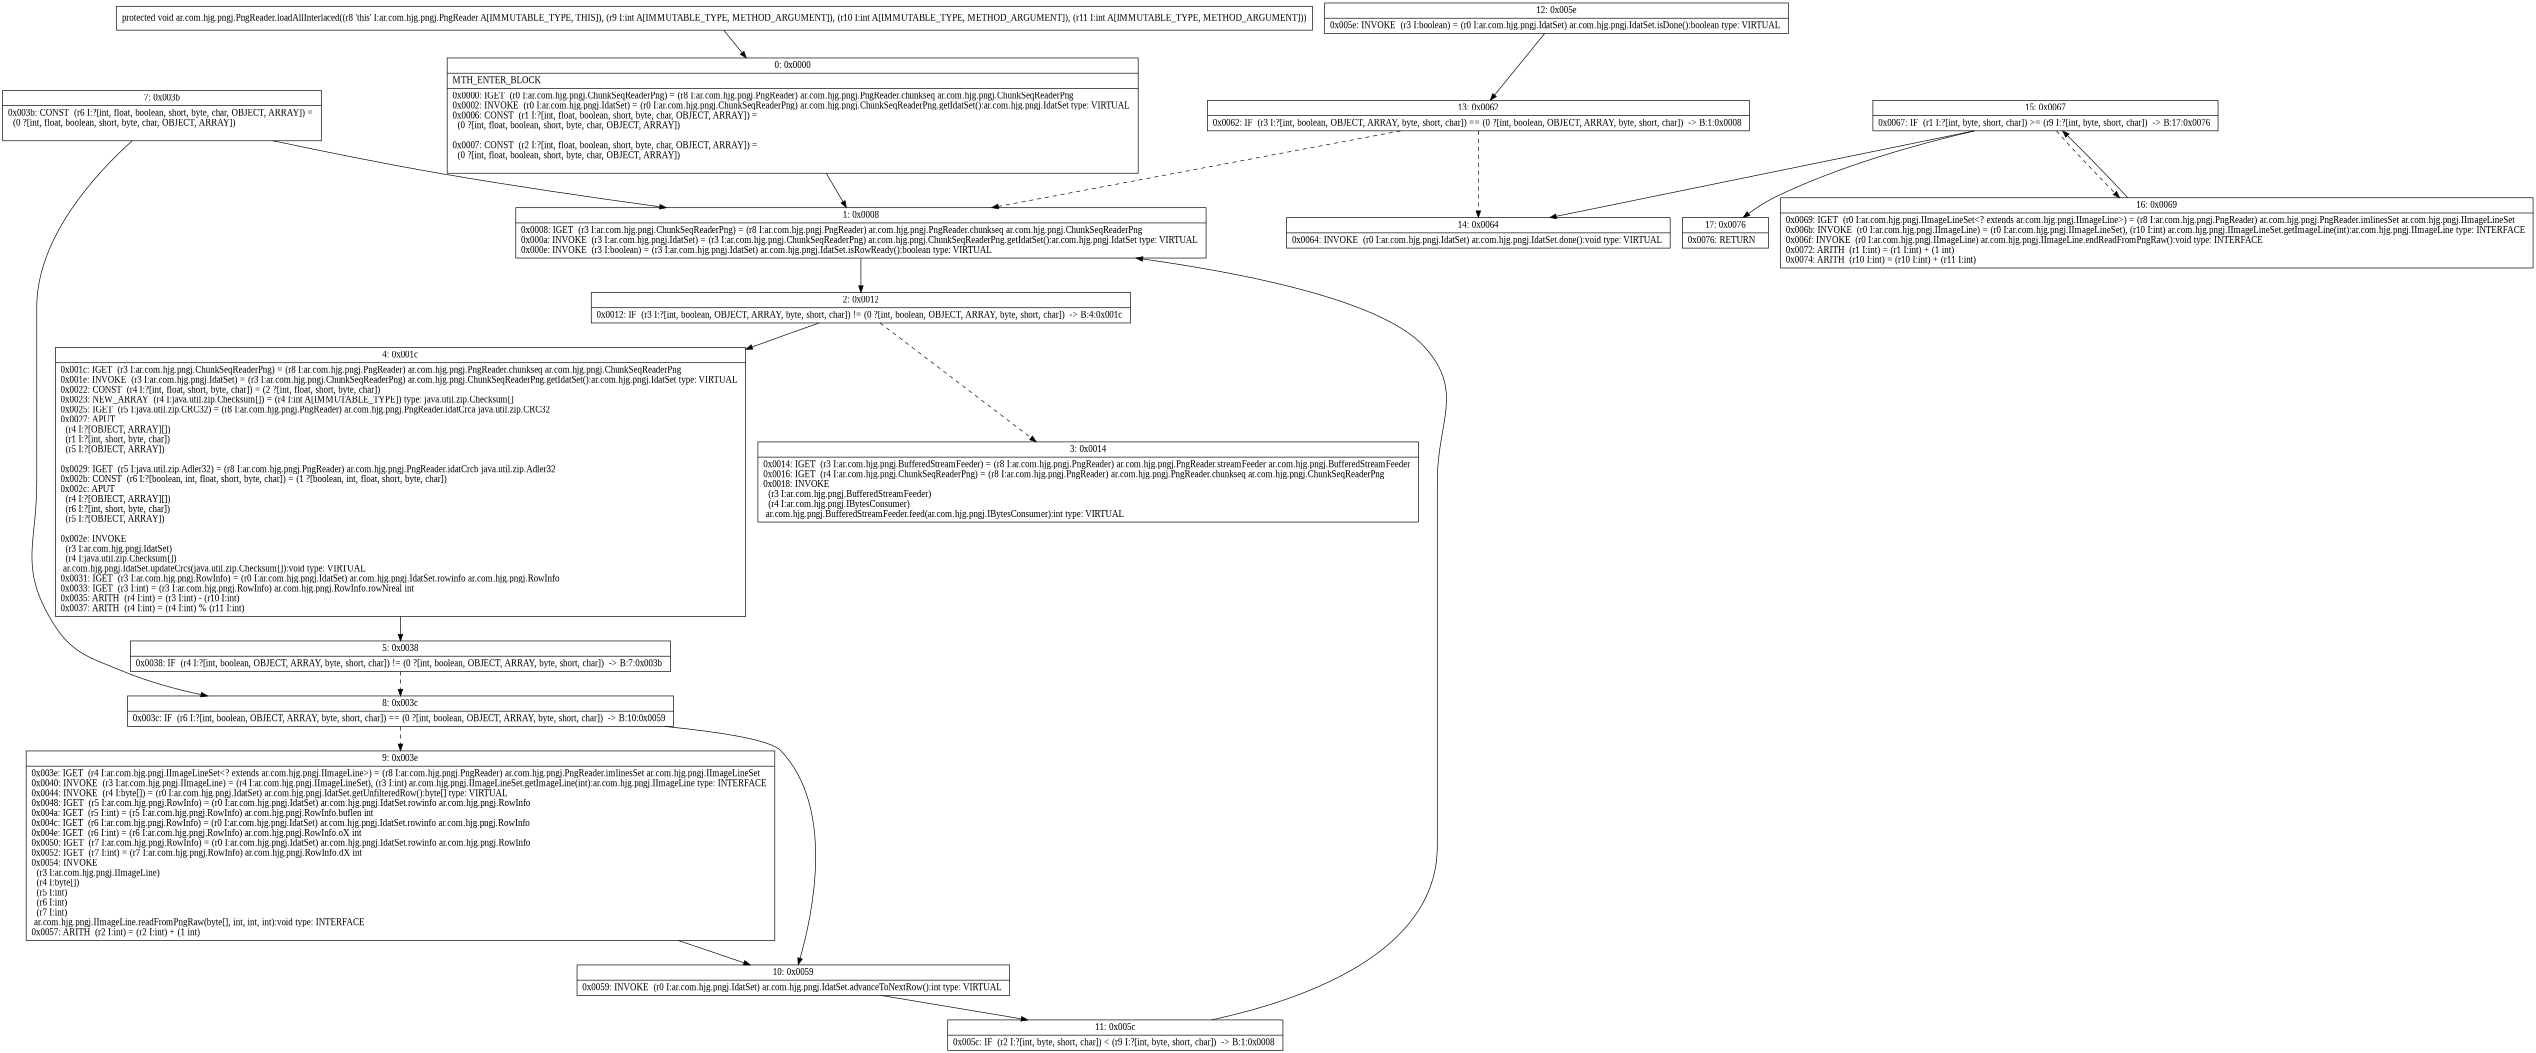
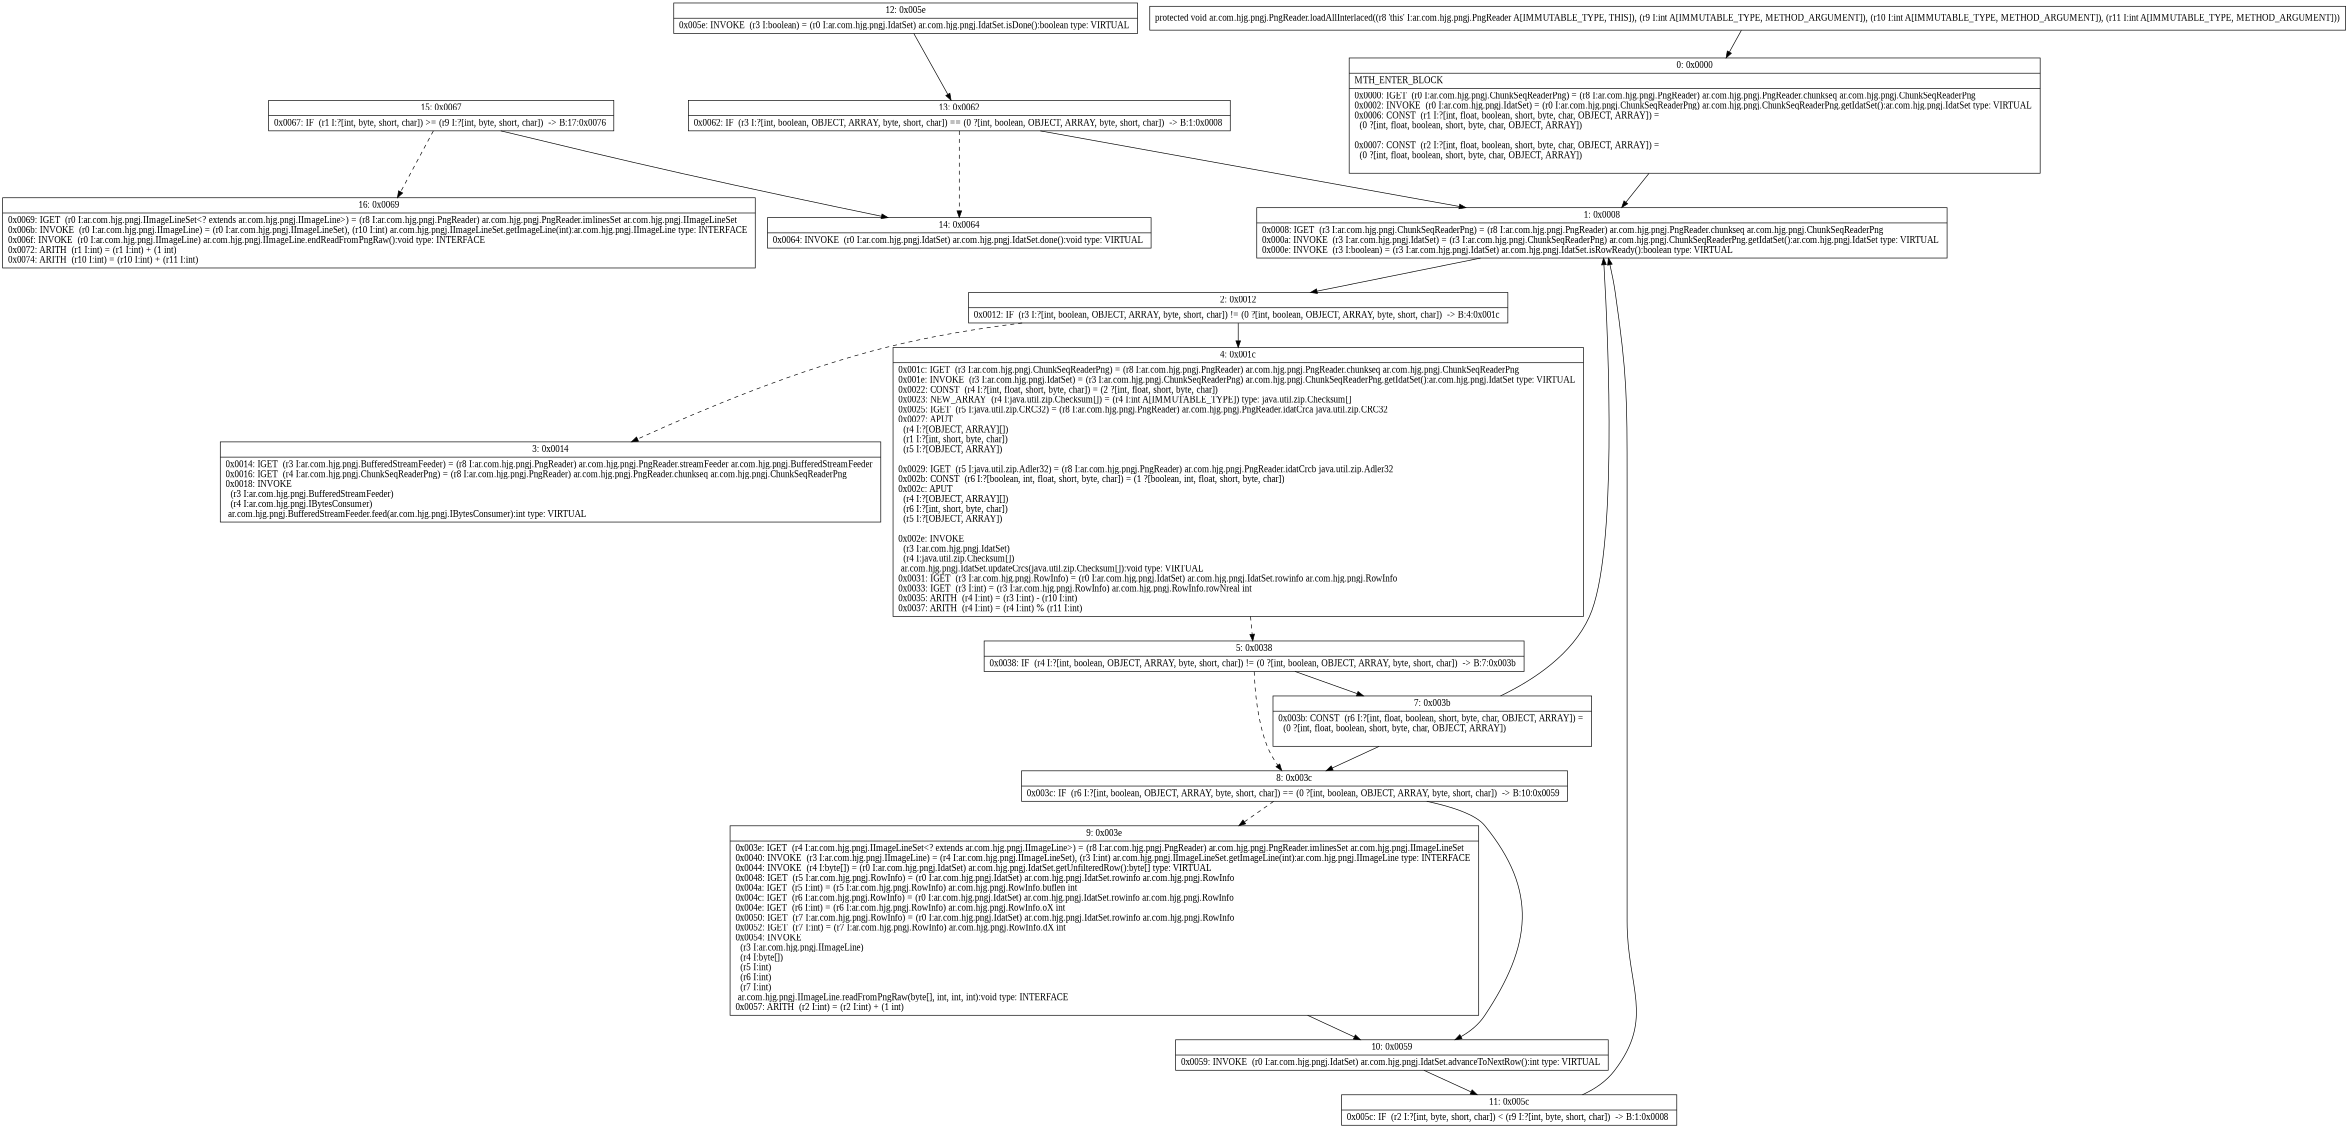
(2098, 166) -> none
(1199, 169) -> (1250, 169)
(1725, 233) -> none
(400, 625) -> (1251, 625)
none -> (1326, 683)
